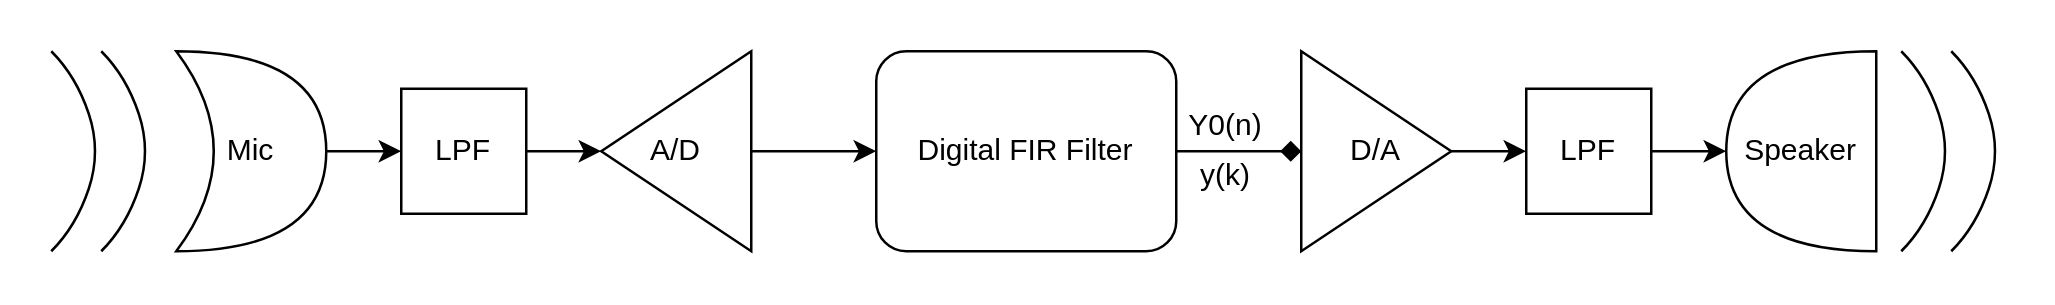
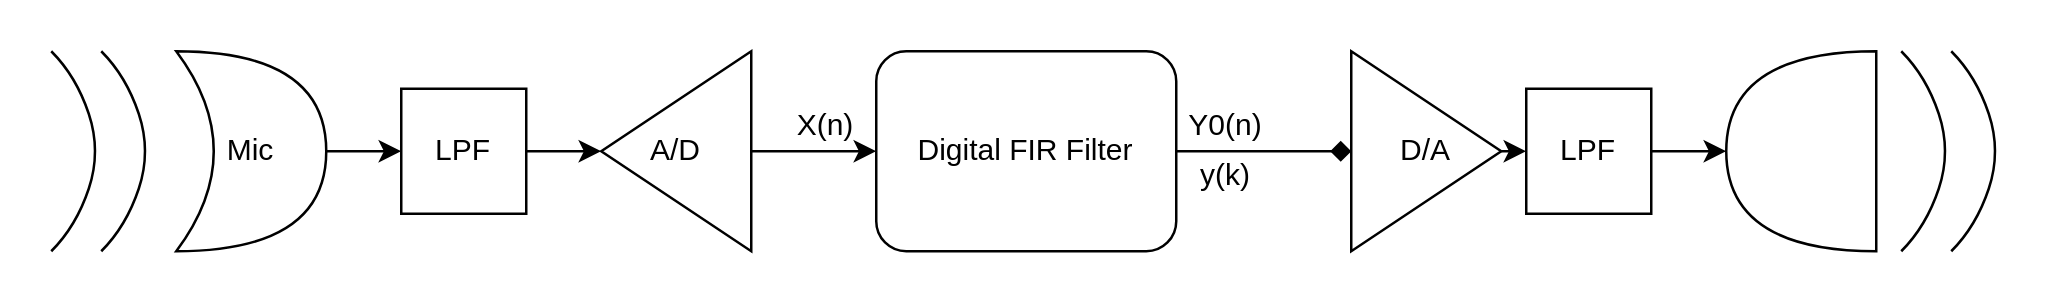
none -> (826, 126)
(1376, 151) -> (1426, 151)
(1801, 151) -> none
